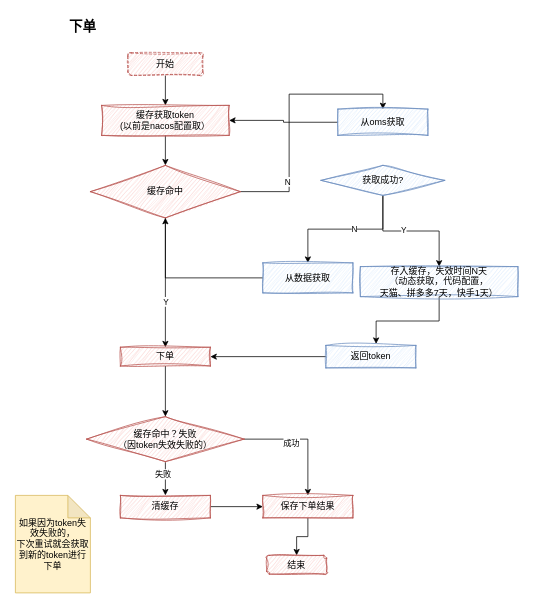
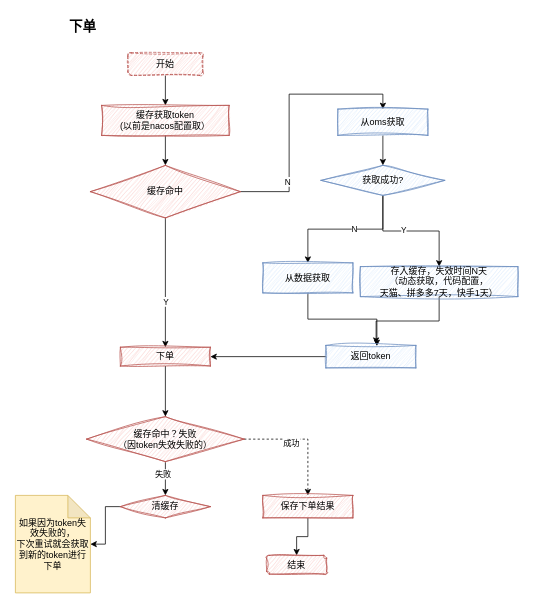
(285, 122) -> (383, 159)
(215, 278) -> (375, 319)
(308, 458) -> (308, 458)
(165, 507) -> (165, 507)
(235, 507) -> (105, 523)
